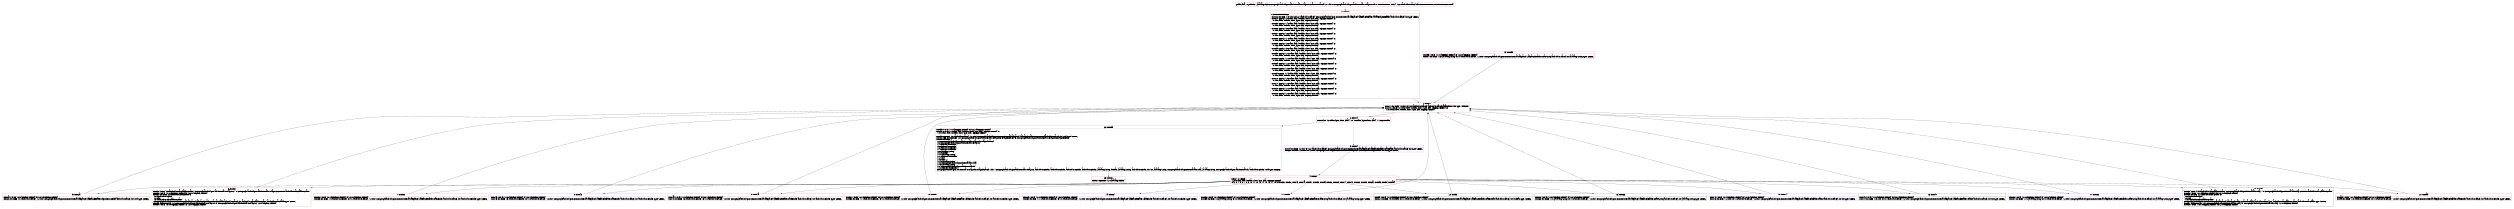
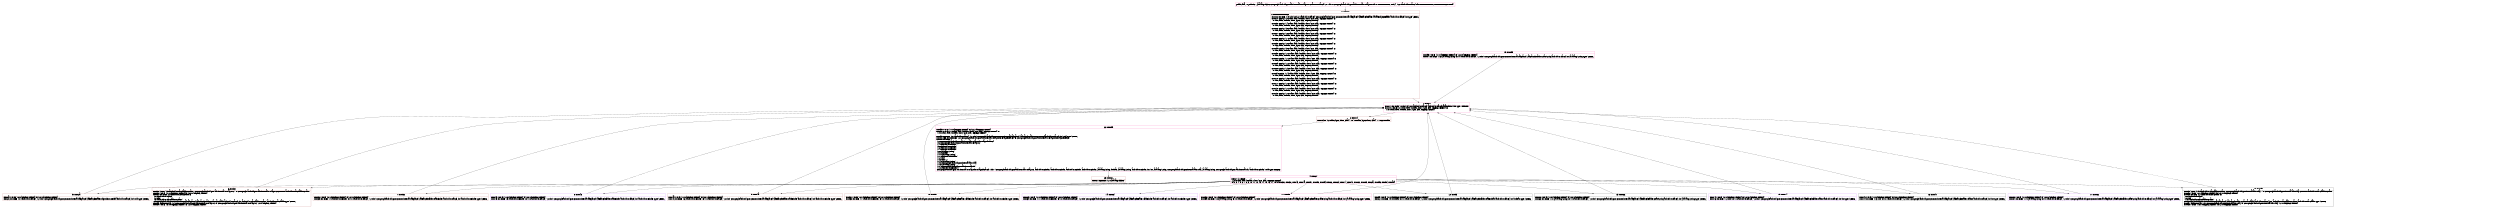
(1354, 149) -> none
(2424, 197) -> none
